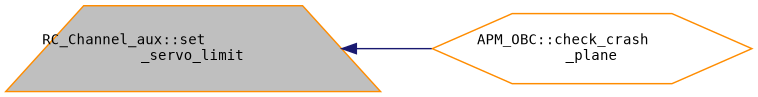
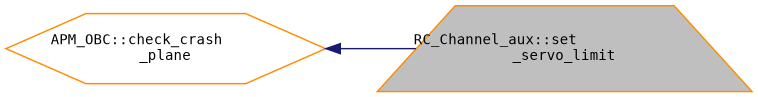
(394, 49) -> (378, 49)
